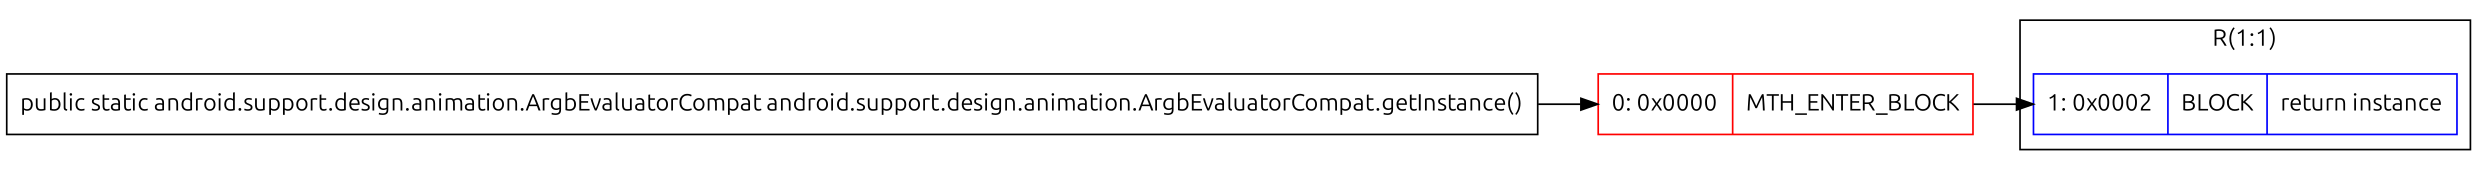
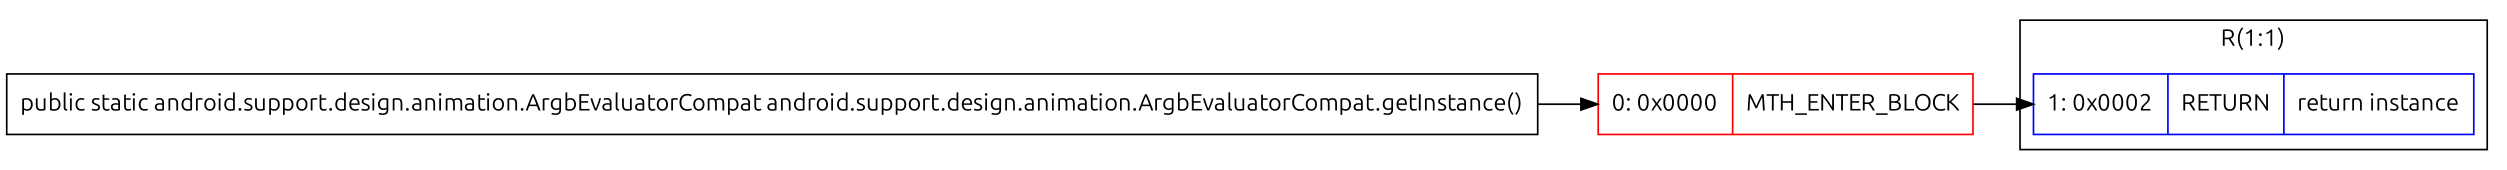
(2217, 103) -> (2226, 103)
